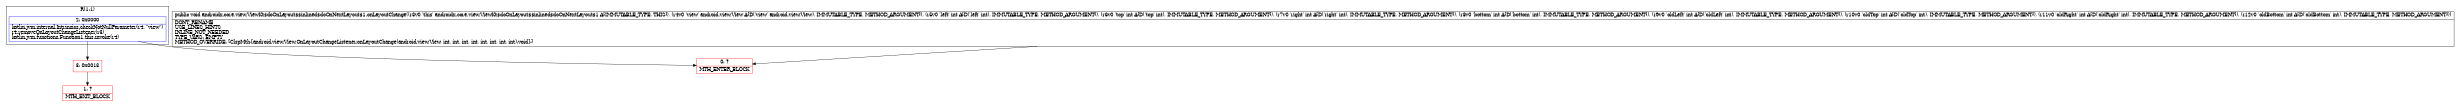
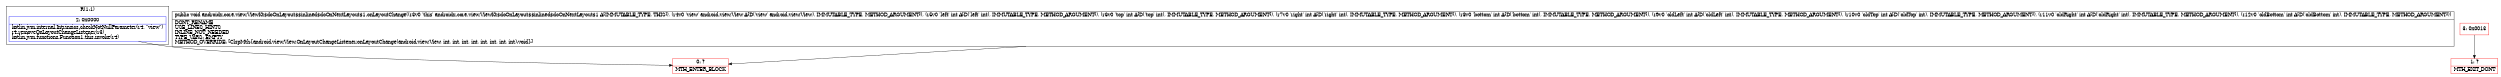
(88, 49) -> none
(88, 97) -> (2474, 70)
